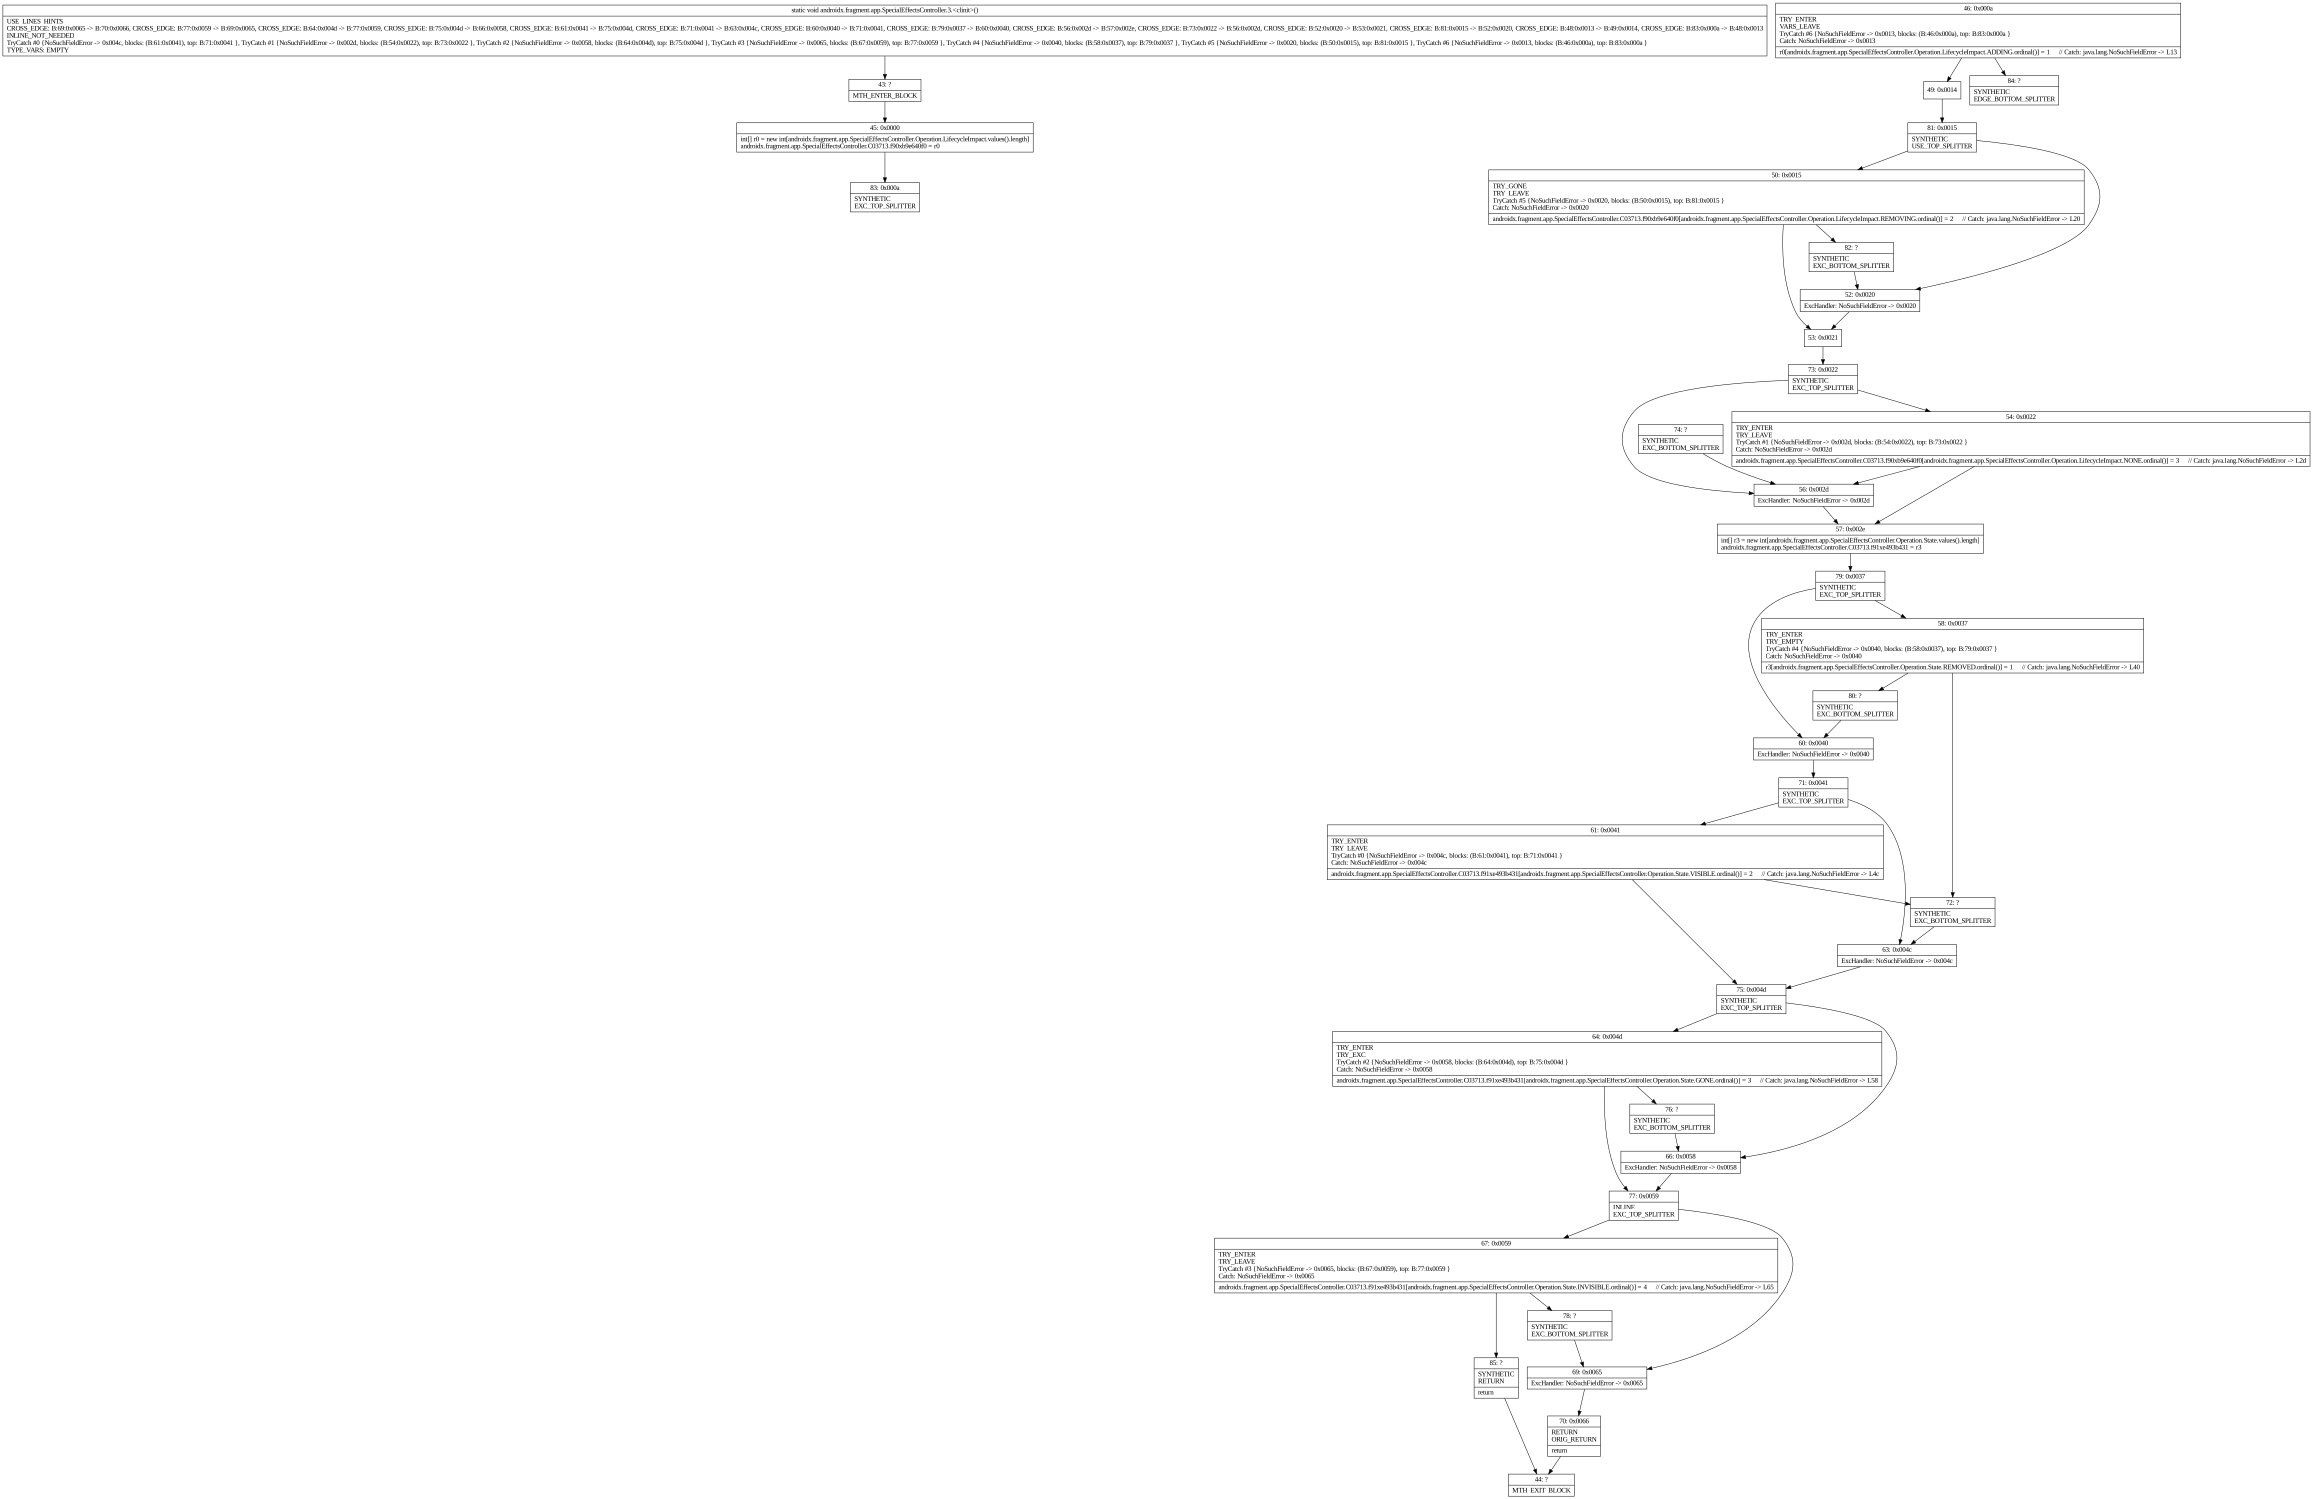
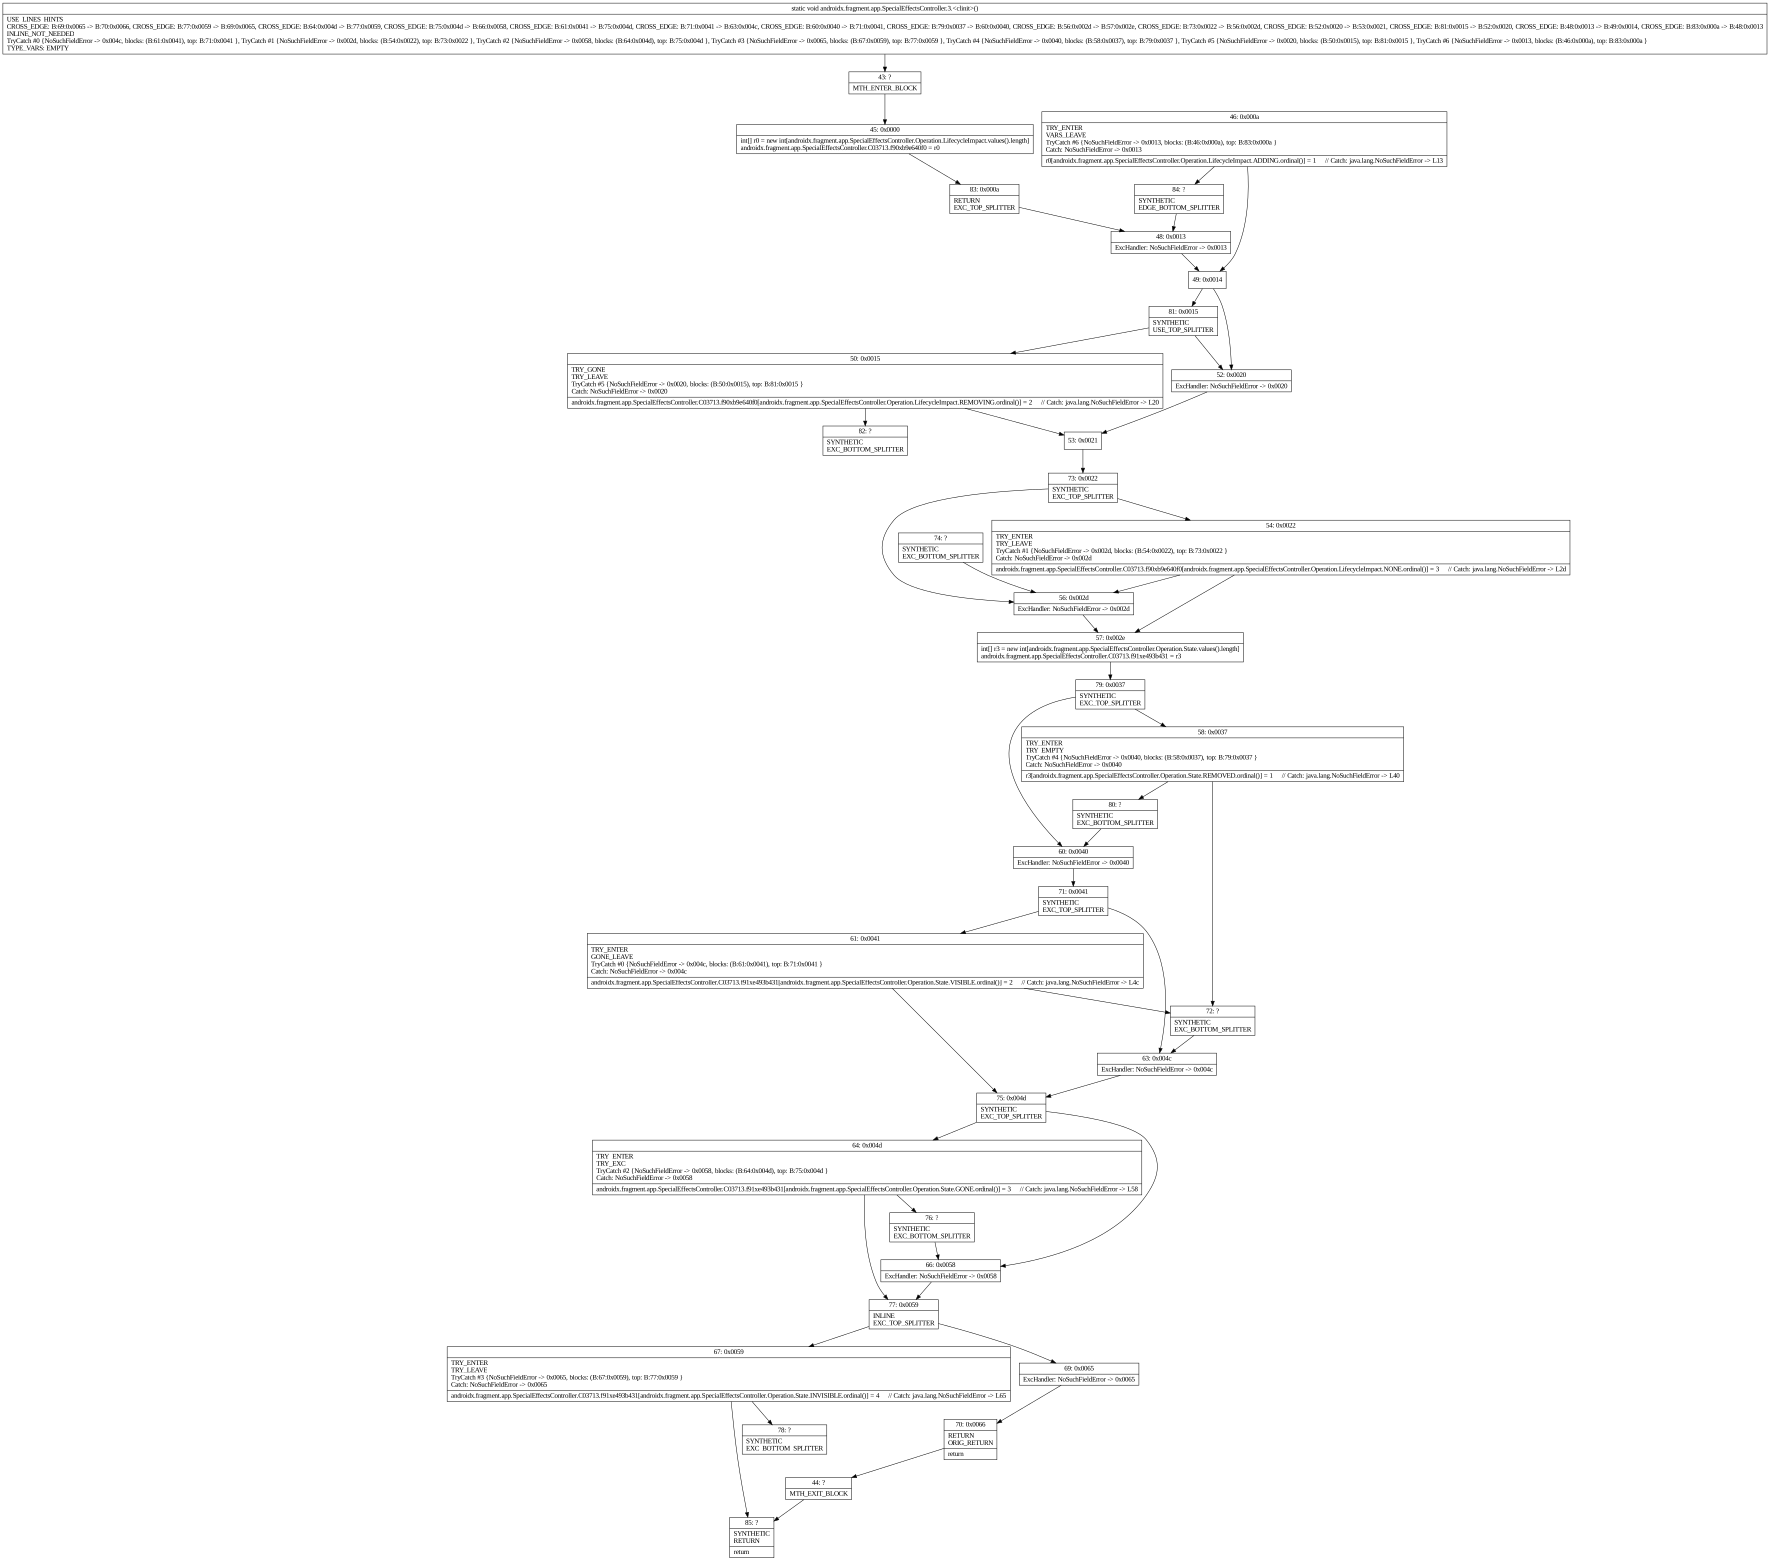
(872, 199) -> (967, 201)
none -> (1171, 242)
(1856, 278) -> (1227, 326)
(1349, 848) -> (612, 957)
(1578, 1351) -> none
(1520, 1434) -> (791, 1509)
